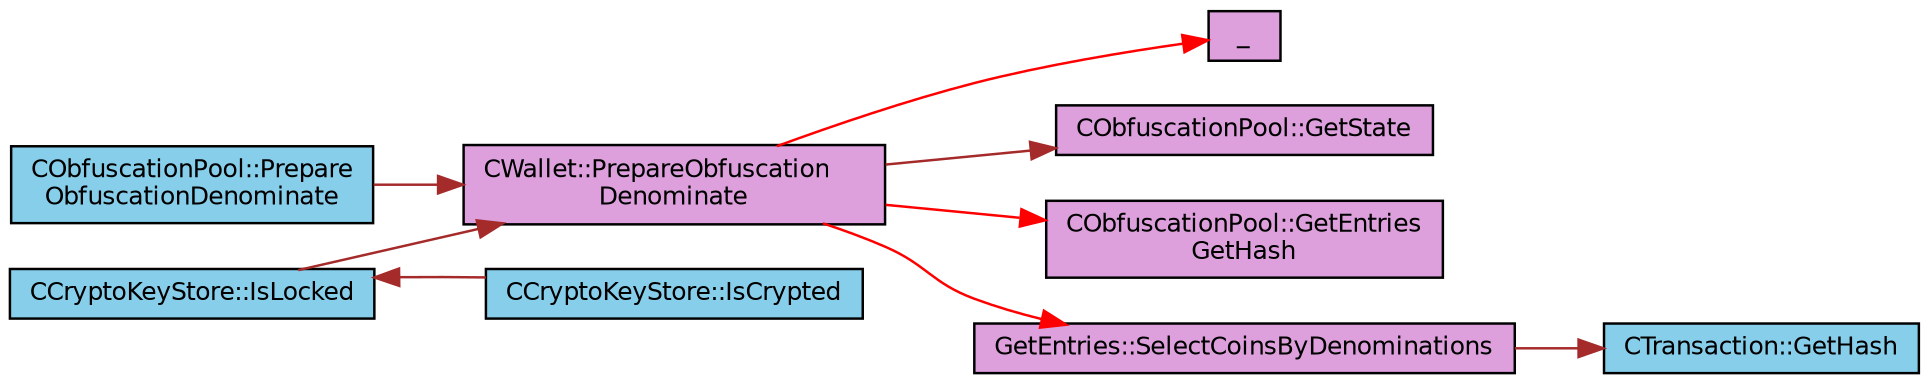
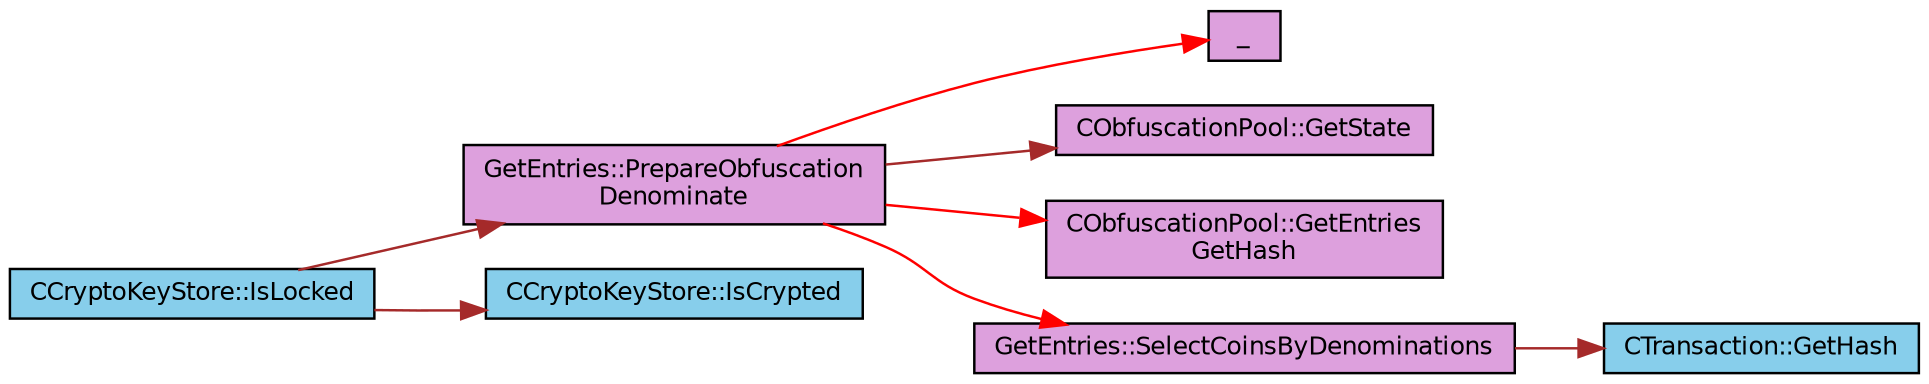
(192, 185) -> none
(674, 185) -> (674, 185)
(443, 277) -> (418, 310)
